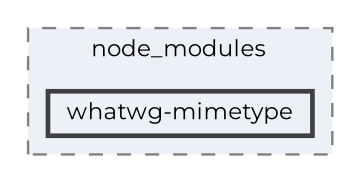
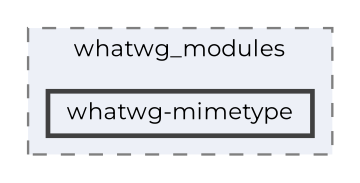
(180, 50) -> (180, 50)
